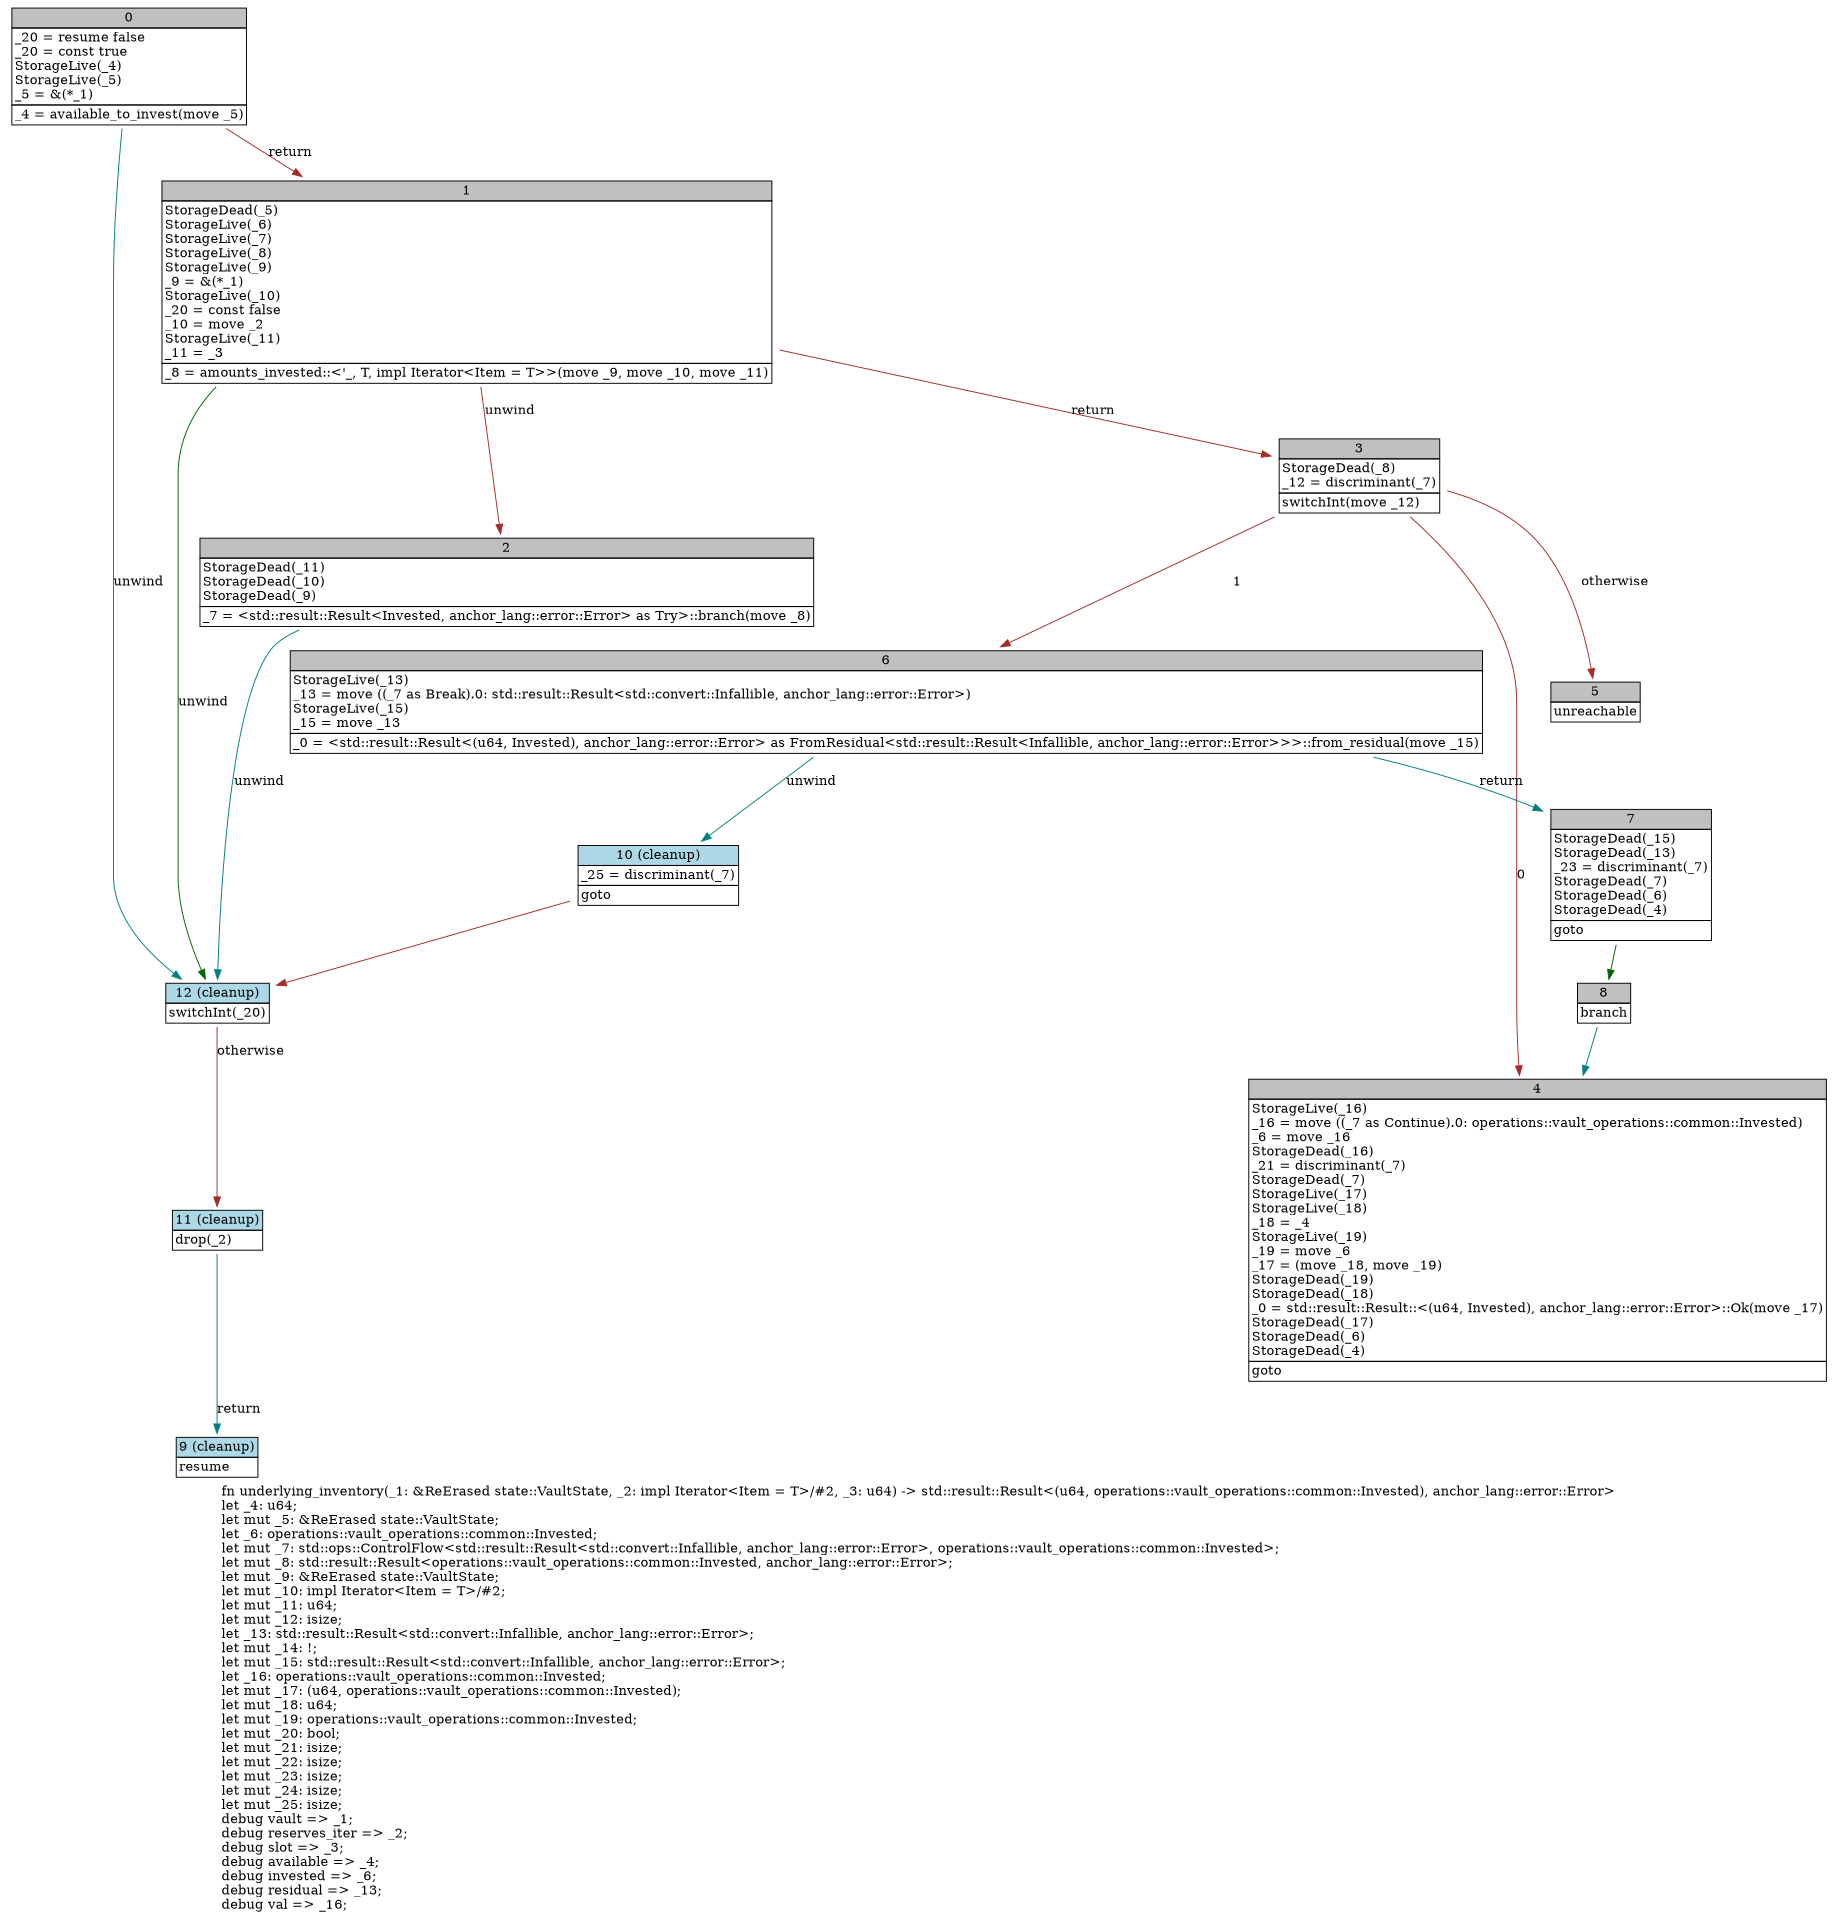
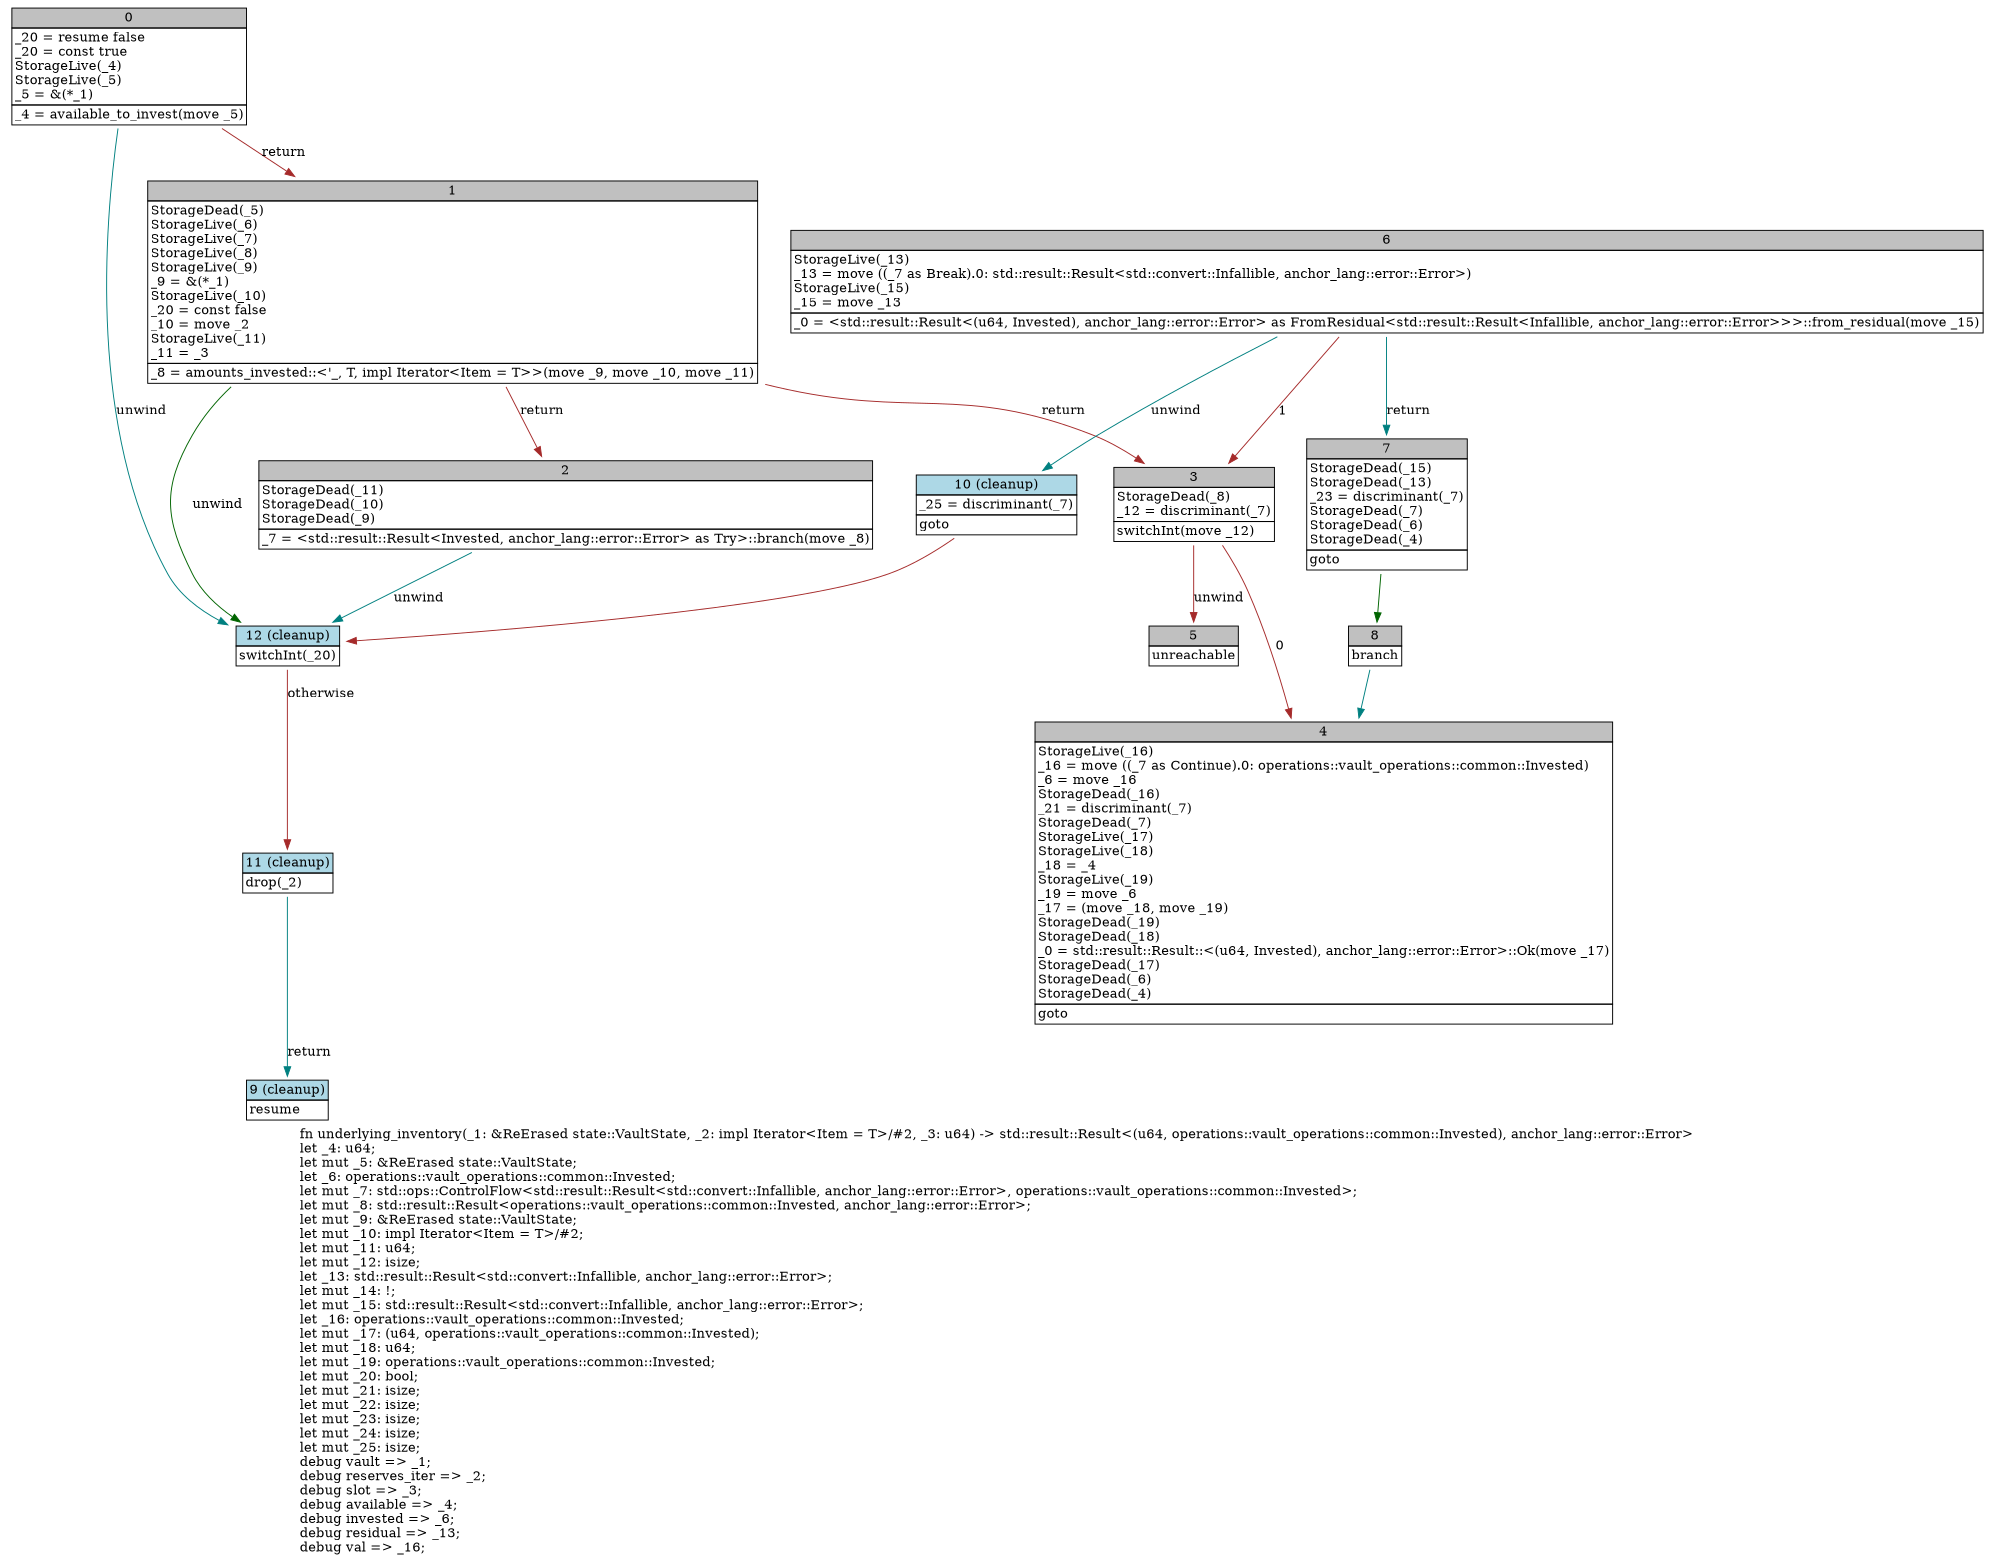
(510, 411) -> (542, 411)
(1142, 580) -> (1287, 396)
(1615, 582) -> (1219, 598)
